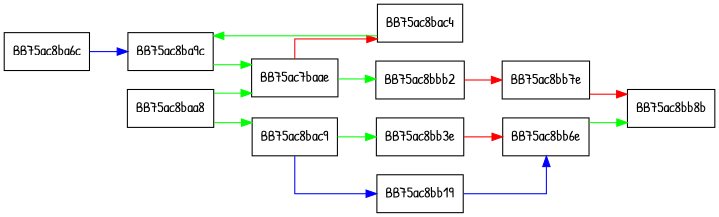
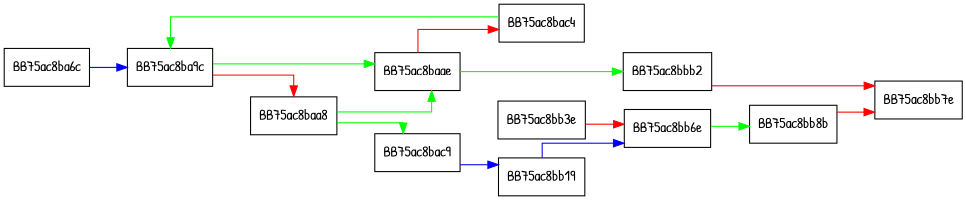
none -> (259, 75)
(295, 78) -> (417, 72)
(603, 94) -> (851, 112)
(352, 137) -> none
